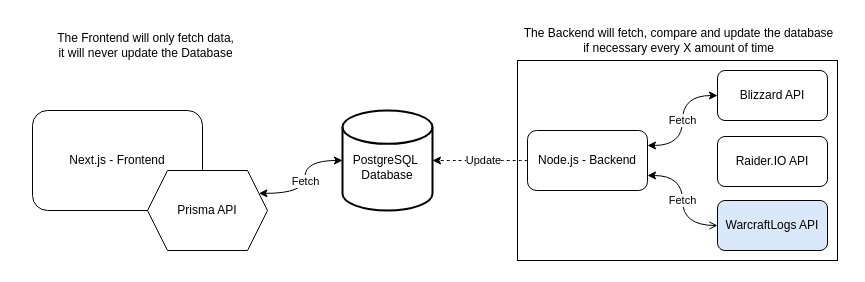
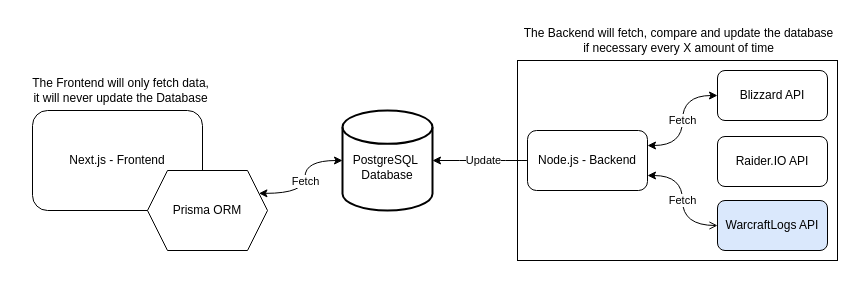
(146, 46) -> (121, 91)
(453, 161) -> (453, 161)
(208, 211) -> (208, 211)
